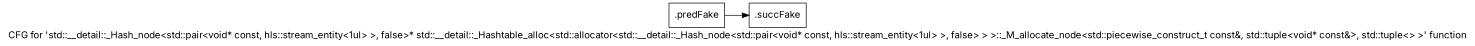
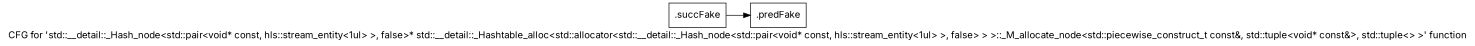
(733, 15) -> (735, 15)
